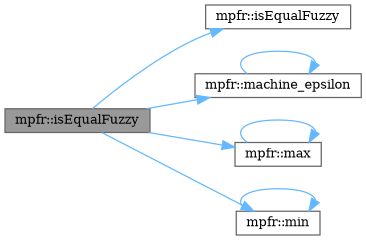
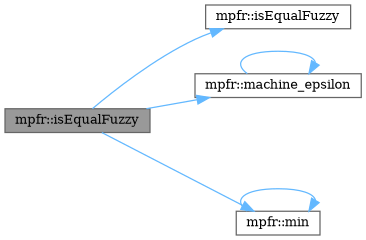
(278, 154) -> none
